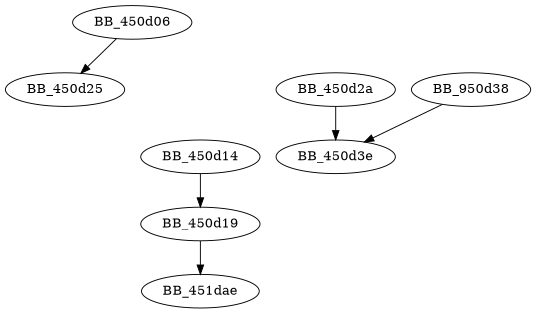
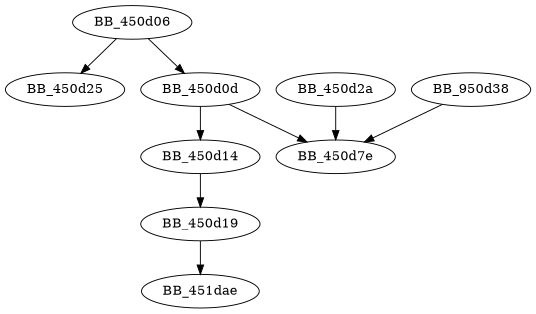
none -> (200, 90)
(336, 157) -> (336, 157)
